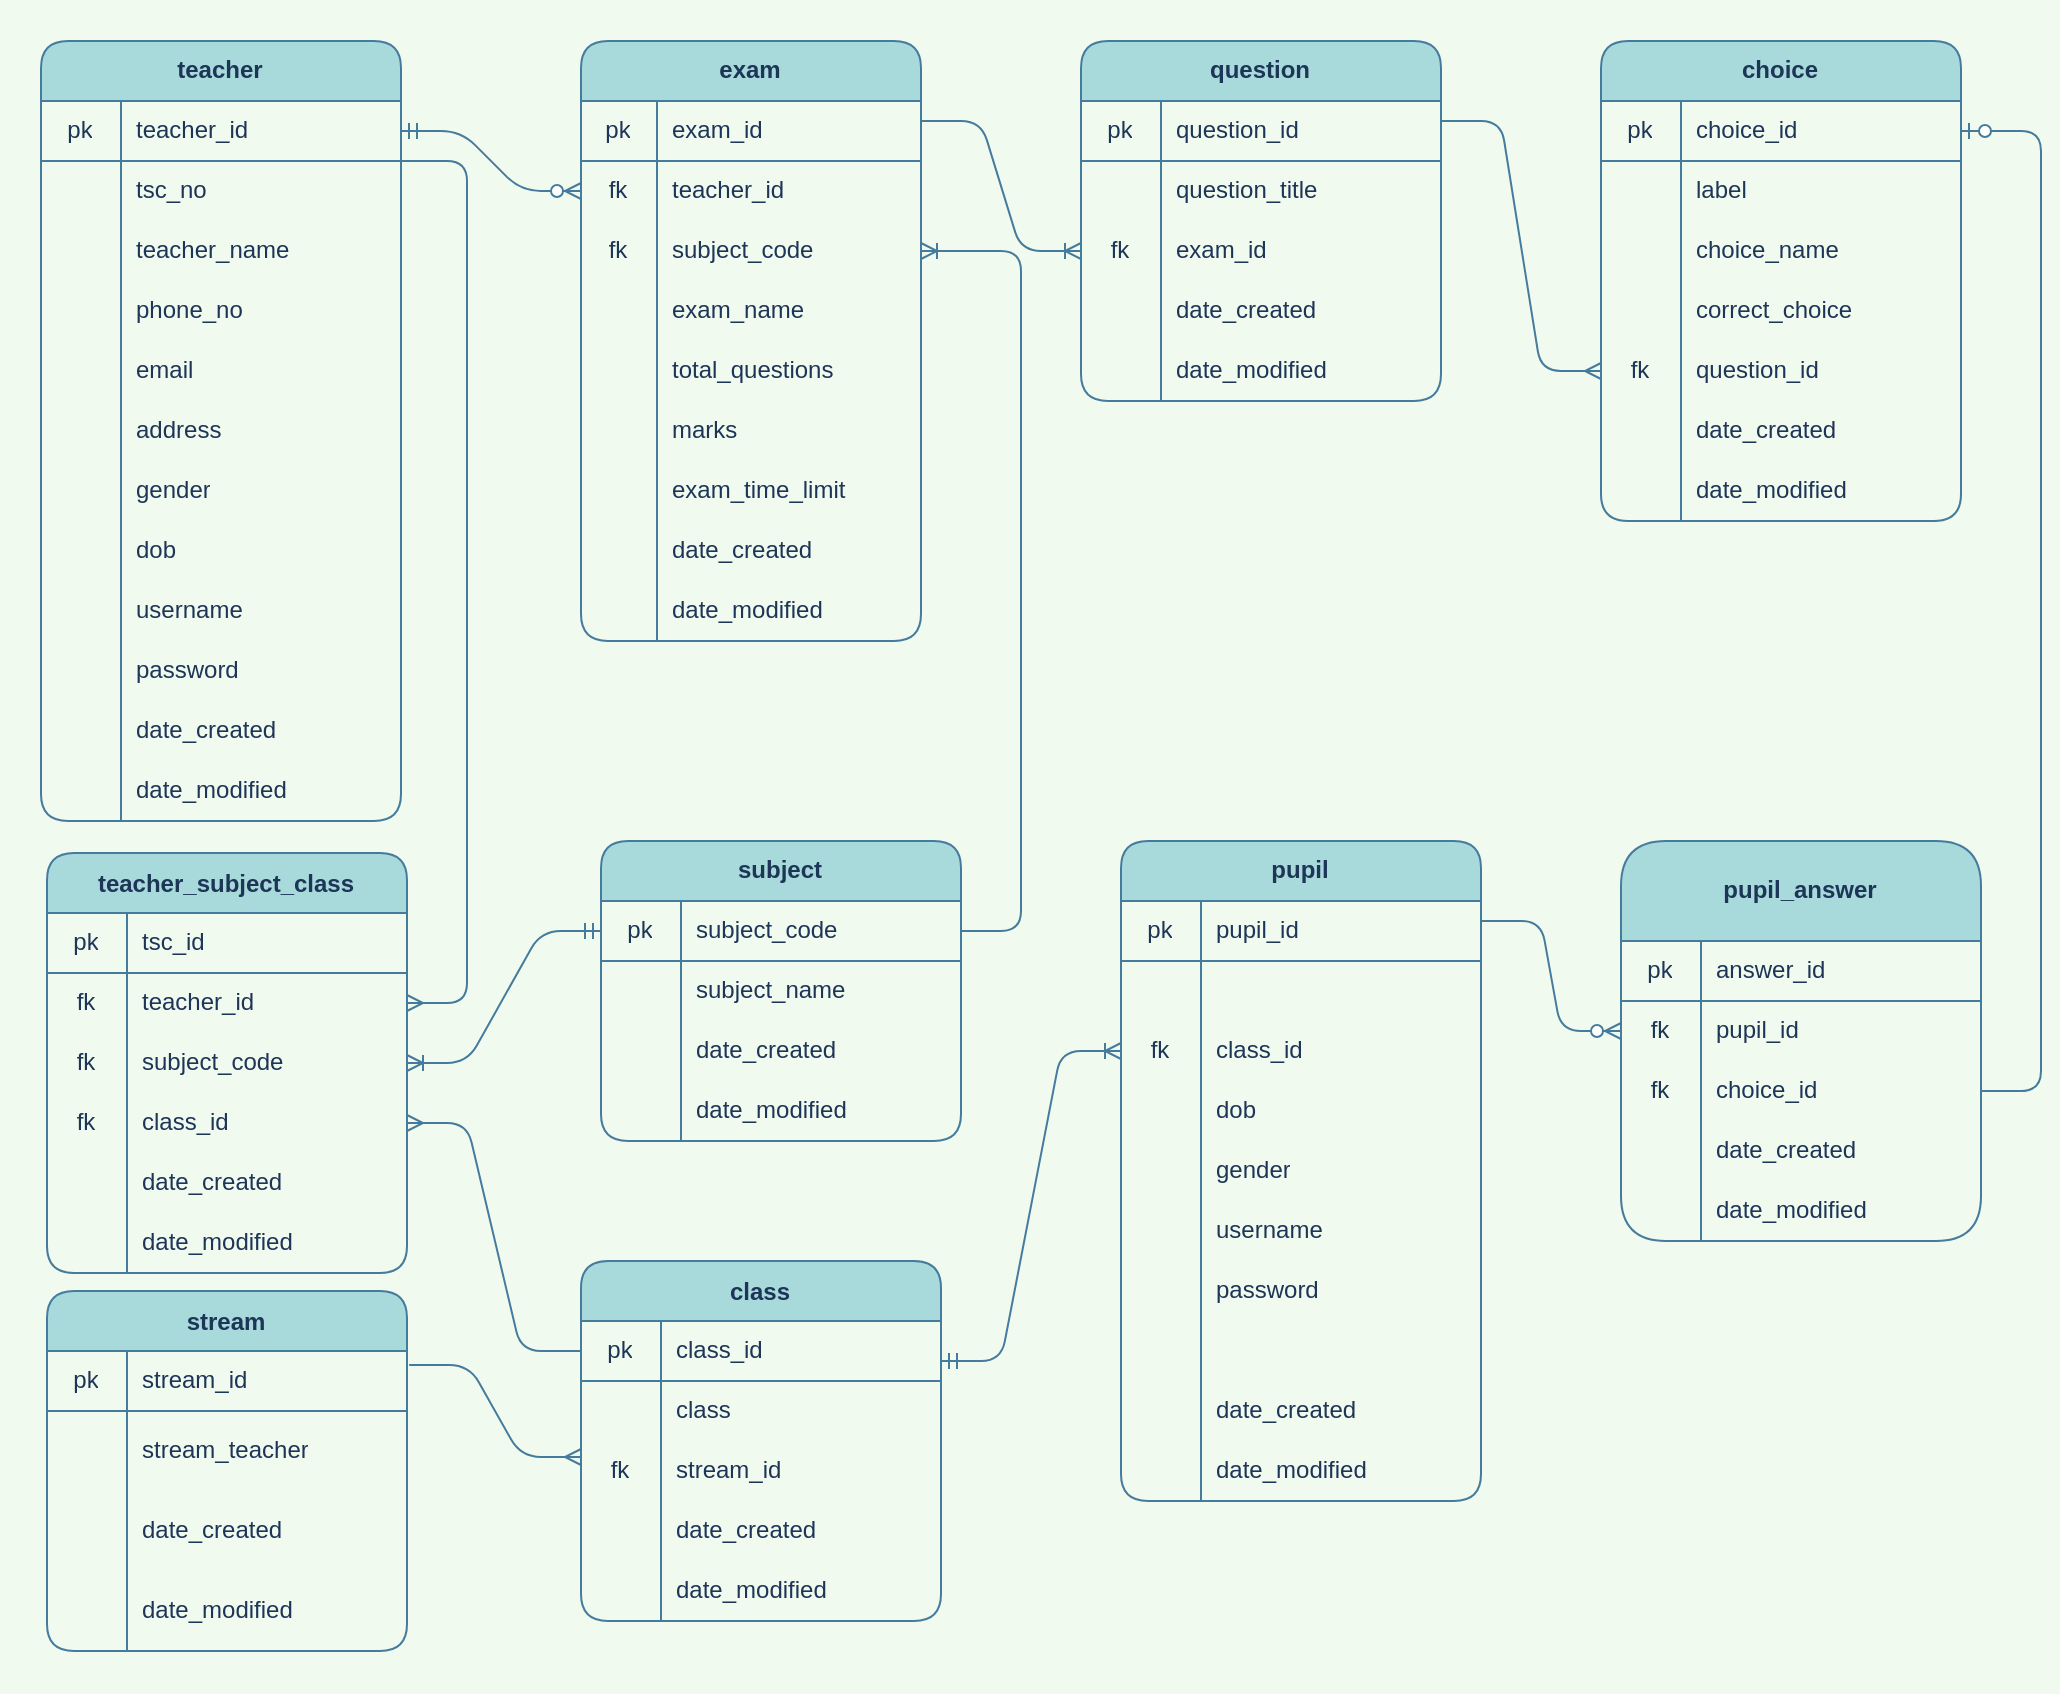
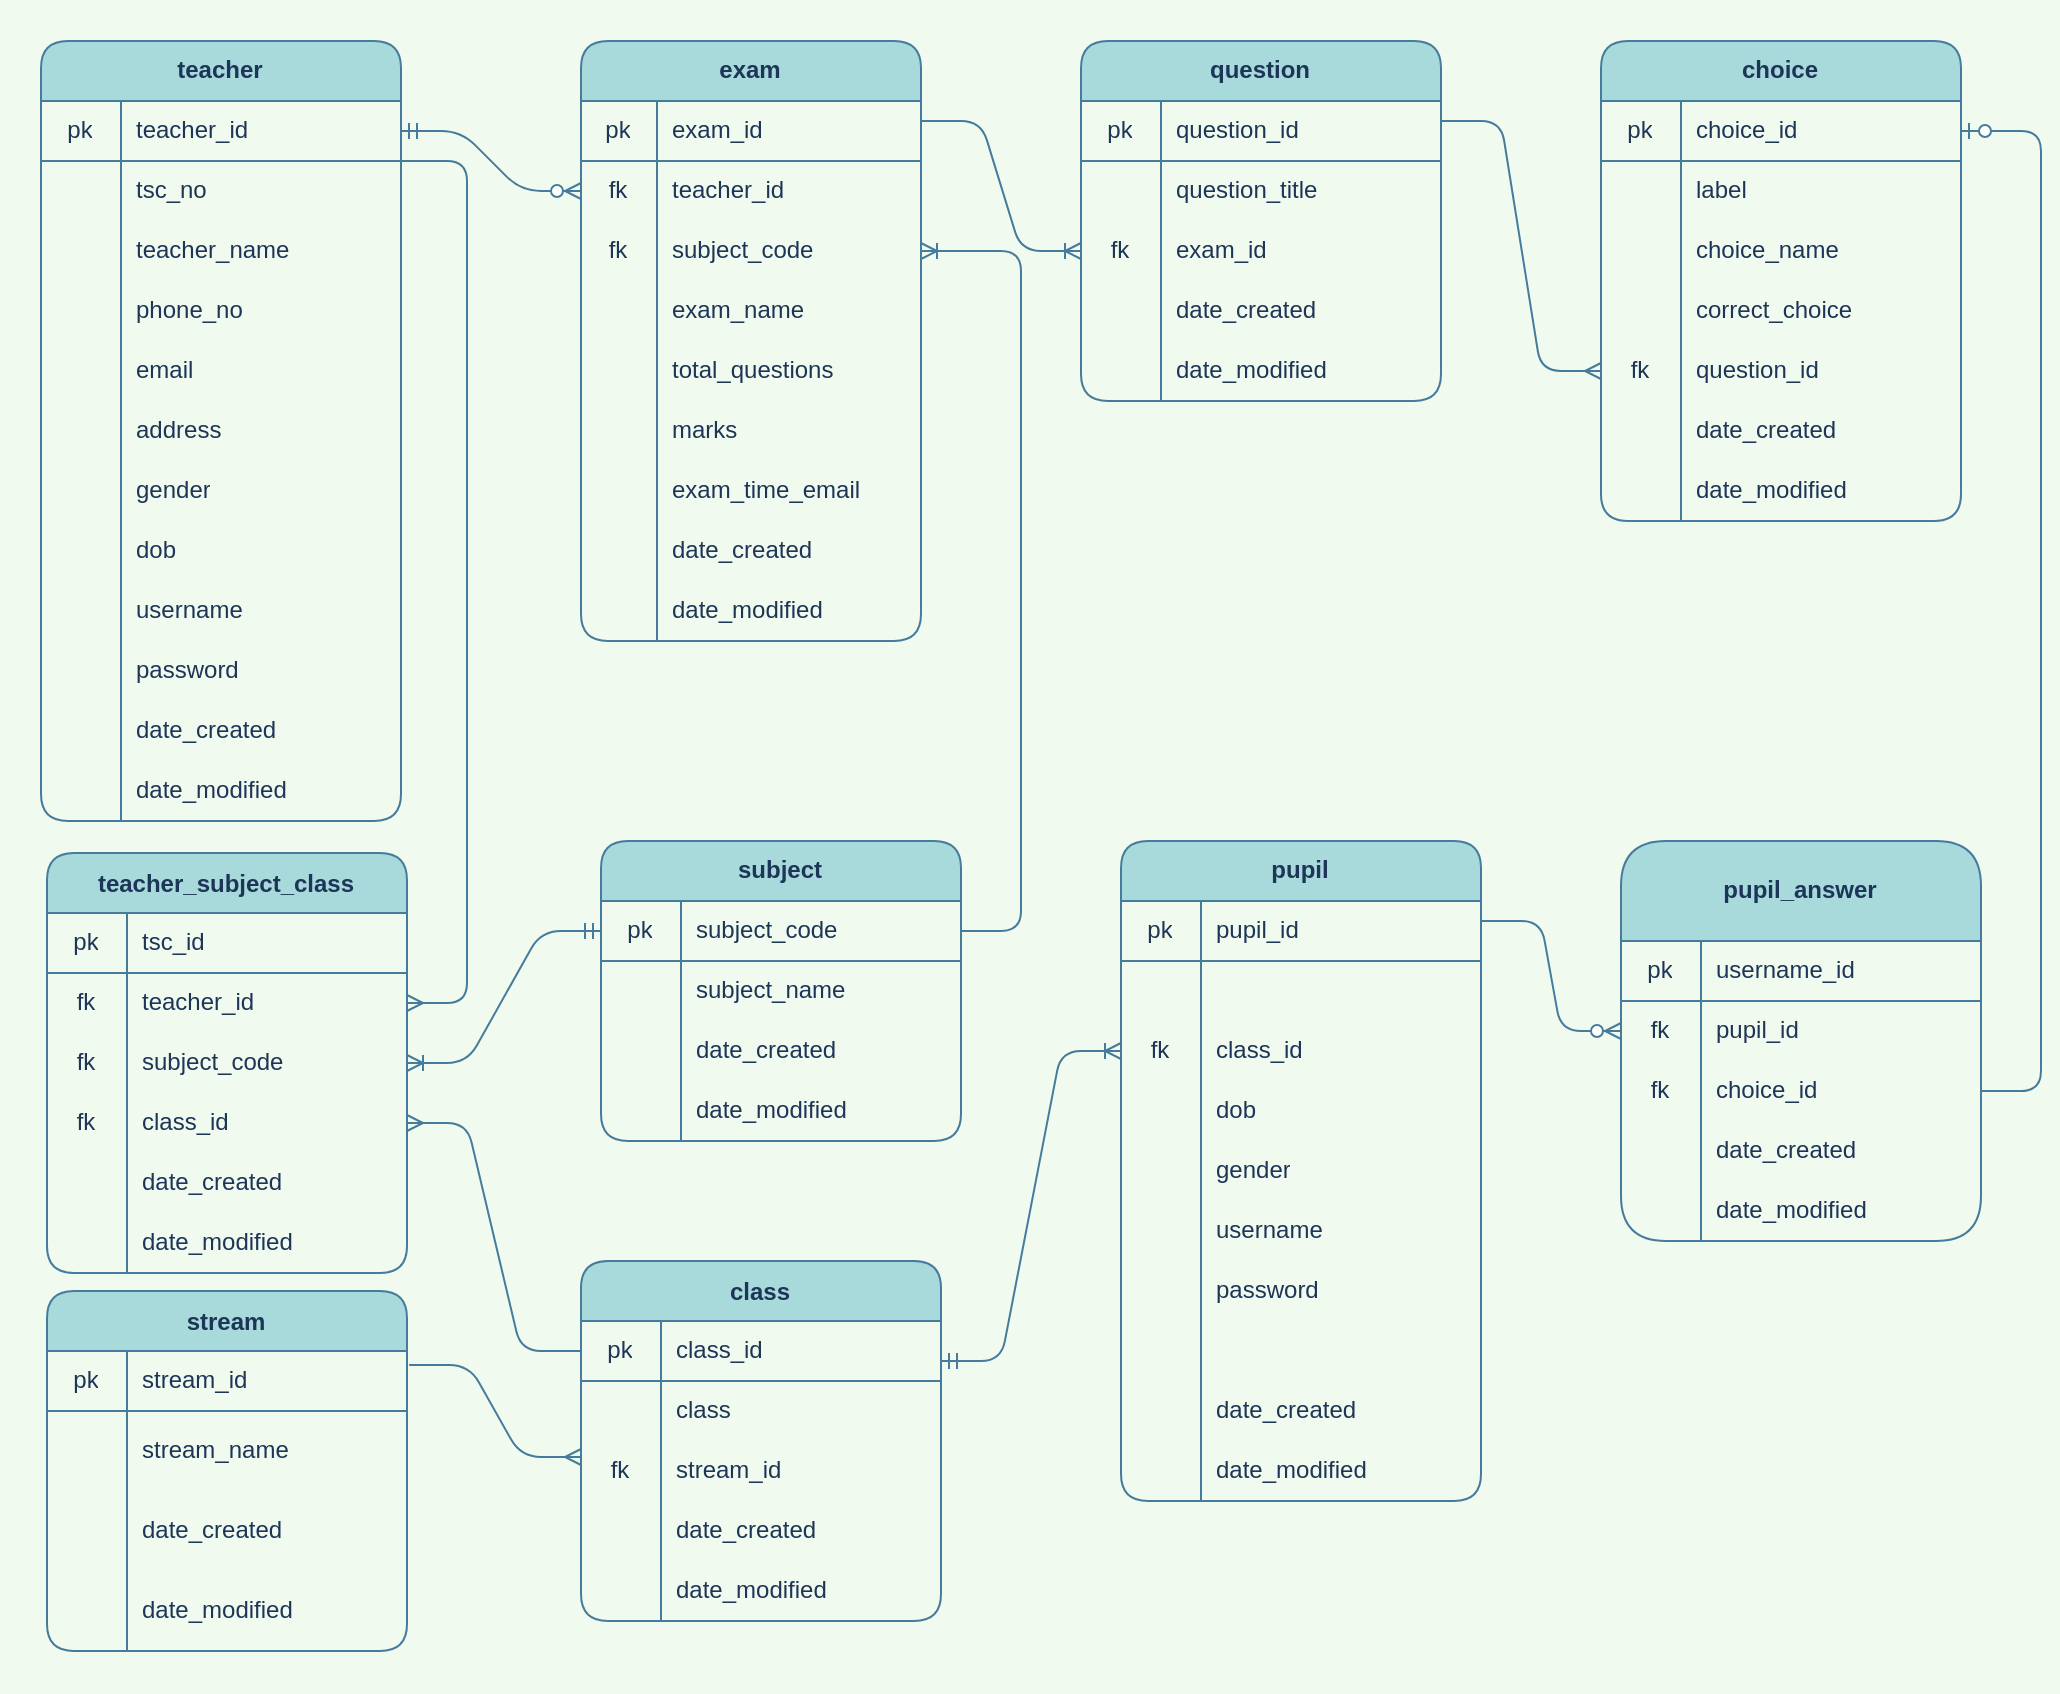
(761, 491) -> (764, 491)
(1774, 971) -> (1788, 971)
(237, 1451) -> (217, 1451)
